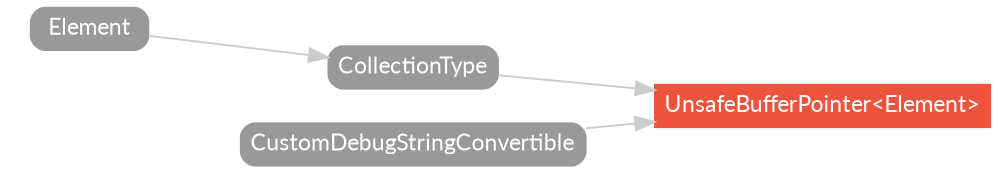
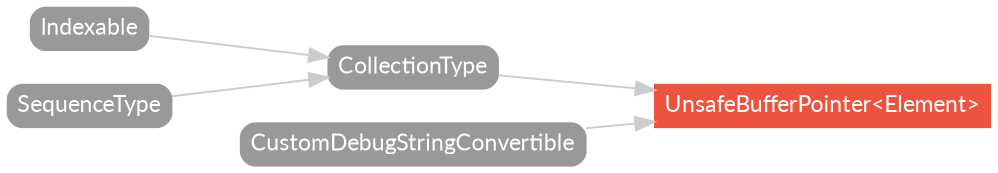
(90, 29) -> (90, 29)
none -> (90, 106)
